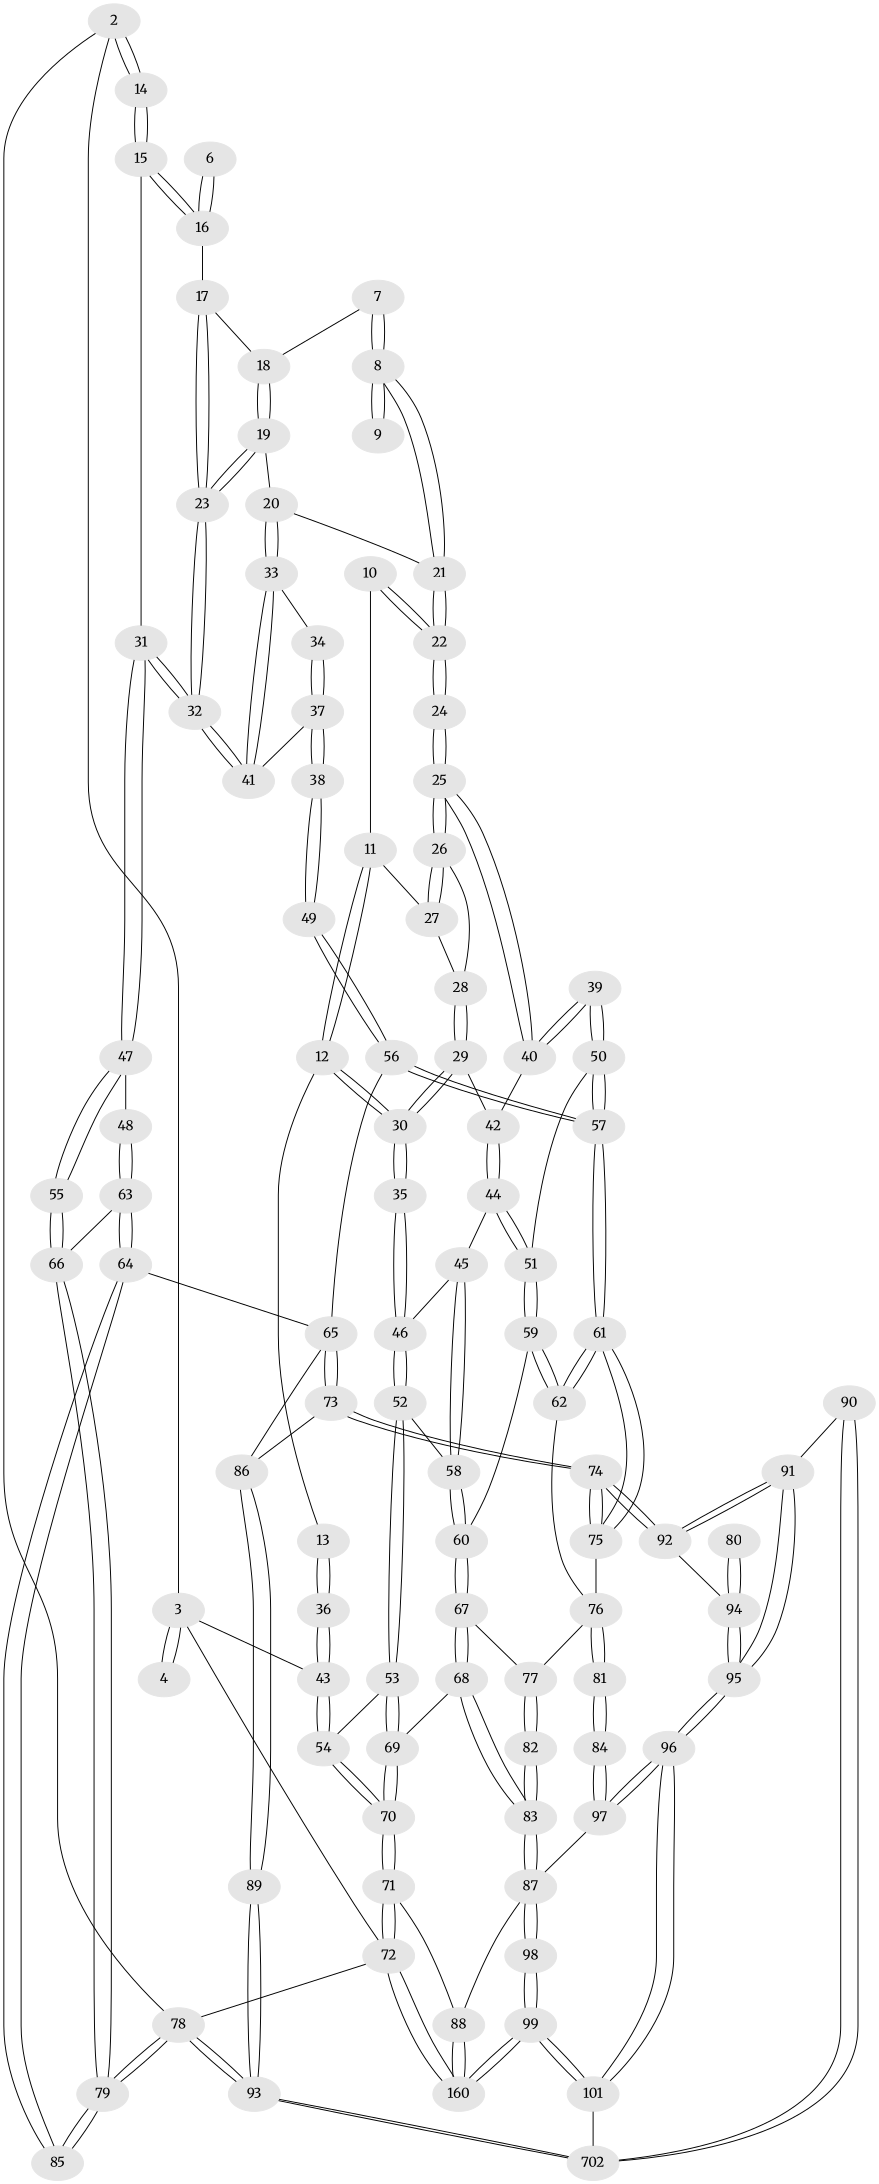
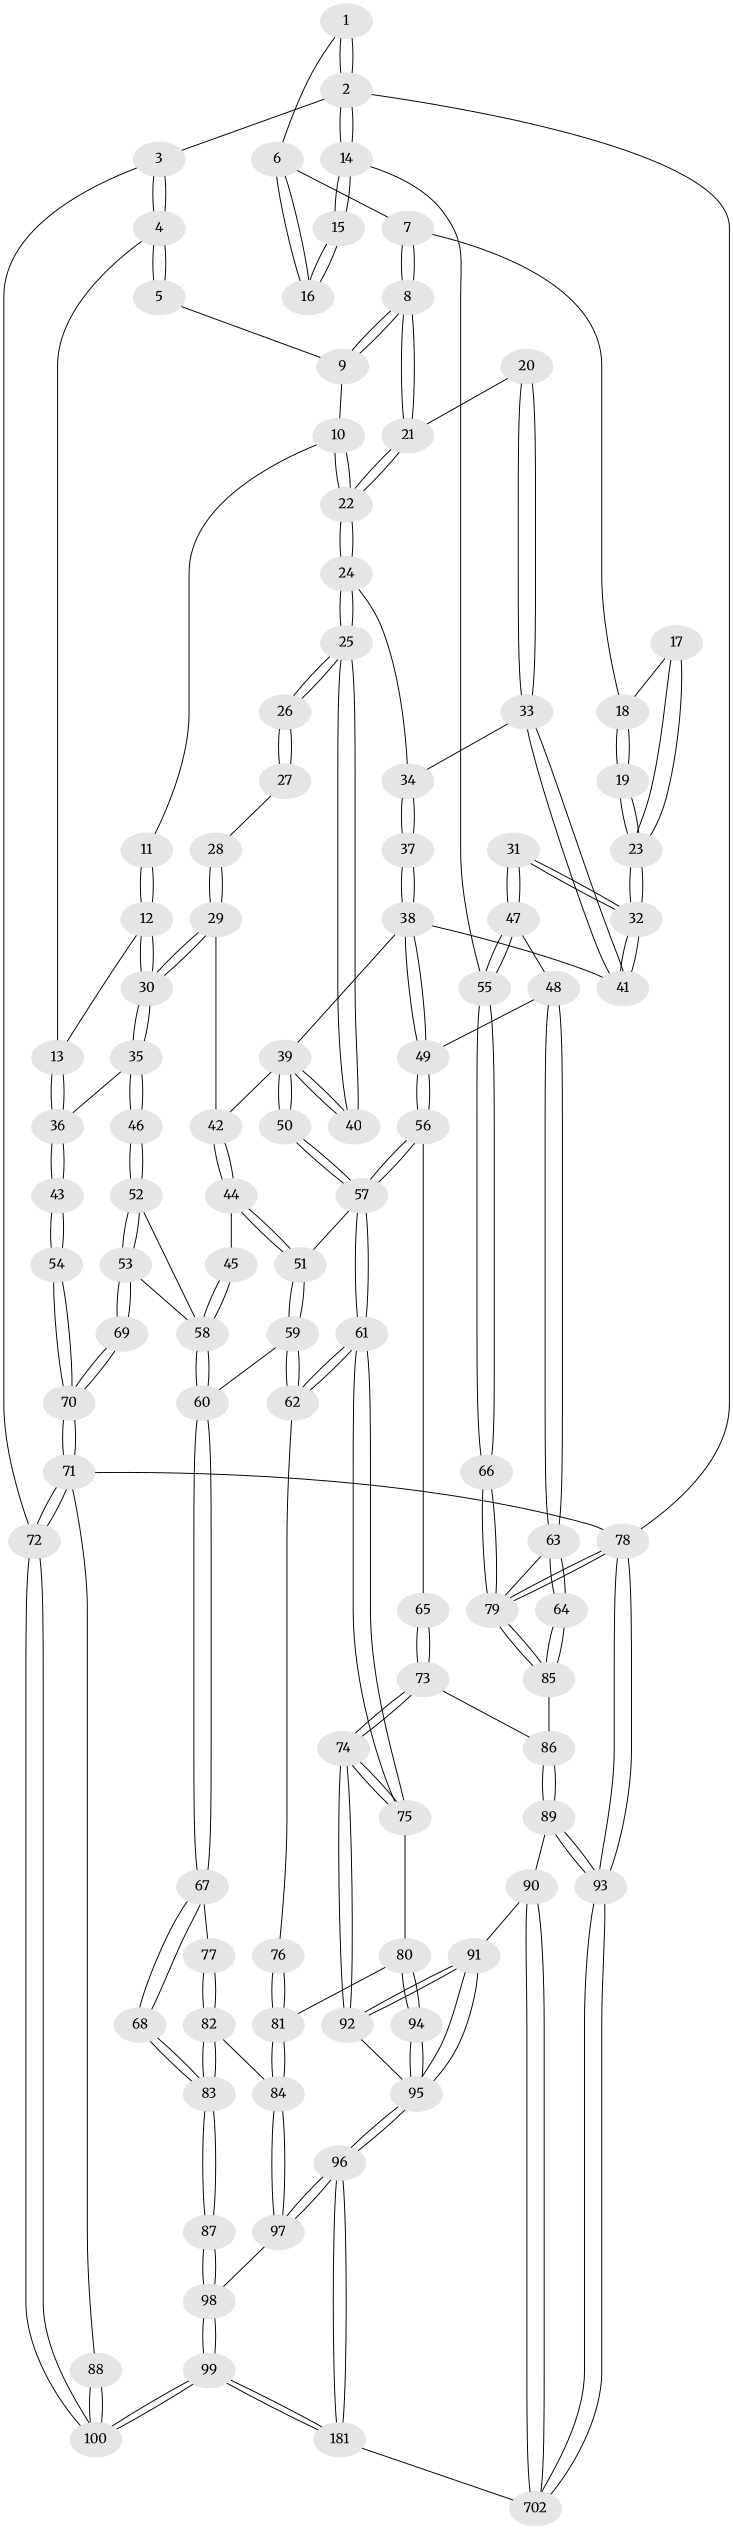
none -> (346, 21)
none -> (343, 194)
(203, 263) -> none
none -> (159, 298)
(141, 401) -> none
none -> (341, 401)
(268, 470) -> none
none -> (461, 547)
none -> (58, 625)
none -> (395, 673)
(283, 747) -> (518, 948)
(401, 885) -> none
(469, 917) -> none
none -> (346, 989)
none -> (484, 1025)
none -> (97, 1092)
(512, 1092) -> (251, 1092)
(549, 1157) -> (331, 1230)
(91, 1230) -> (523, 1576)
(228, 1299) -> none
(431, 1299) -> none
(291, 1395) -> (549, 1714)
(596, 1576) -> (405, 1887)
(700, 1576) -> (382, 2059)
(246, 1643) -> none
(563, 1645) -> none
(358, 1714) -> (164, 1299)
(427, 1714) -> none
none -> (540, 1852)
(565, 1852) -> (244, 2267)
(489, 1953) -> none
(284, 1990) -> (339, 1482)
none -> (335, 1994)
none -> (244, 2059)
(459, 2094) -> (96, 2440)
(593, 2094) -> (340, 2440)
